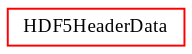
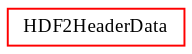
(96, 27) -> (96, 27)
